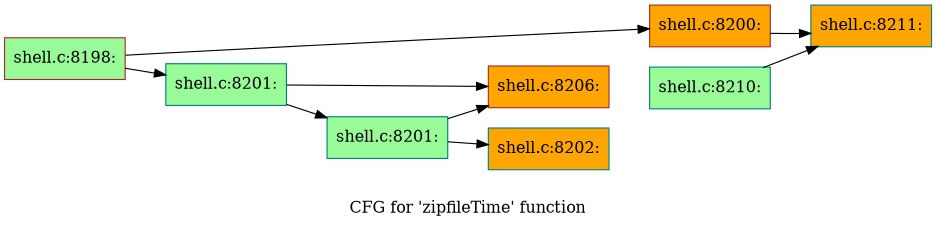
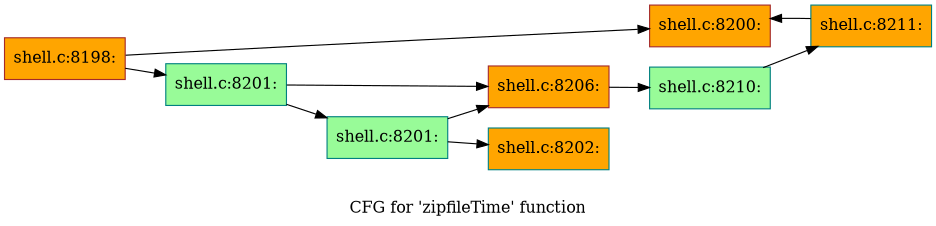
(785, 34) -> (796, 18)
(65, 59) -> (65, 59)
none -> (624, 87)
